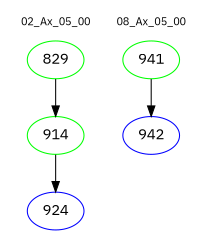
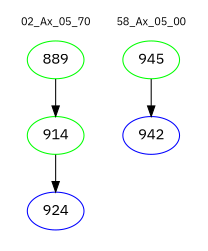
(56, 23) -> (56, 23)
(152, 23) -> (152, 23)
(56, 60) -> (56, 60)
(151, 60) -> (151, 60)
